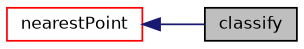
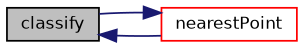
none -> (139, 36)
